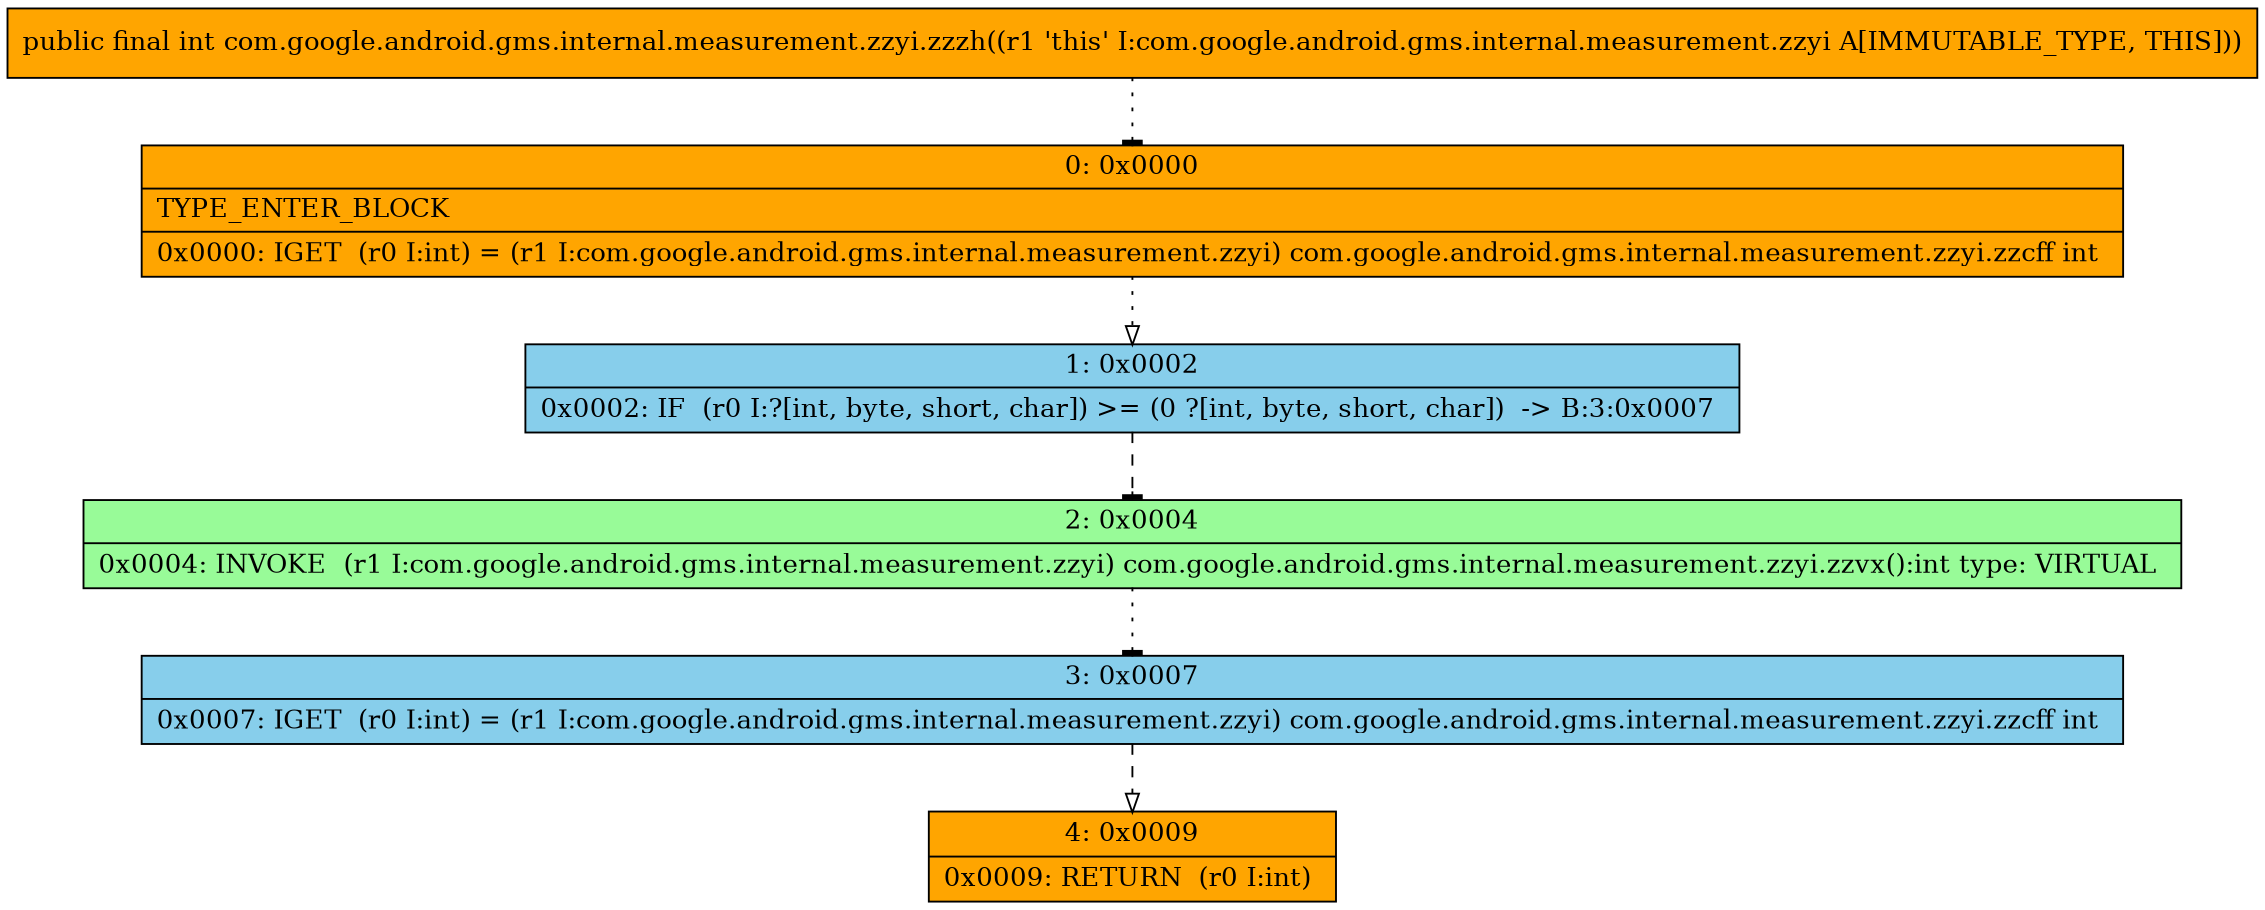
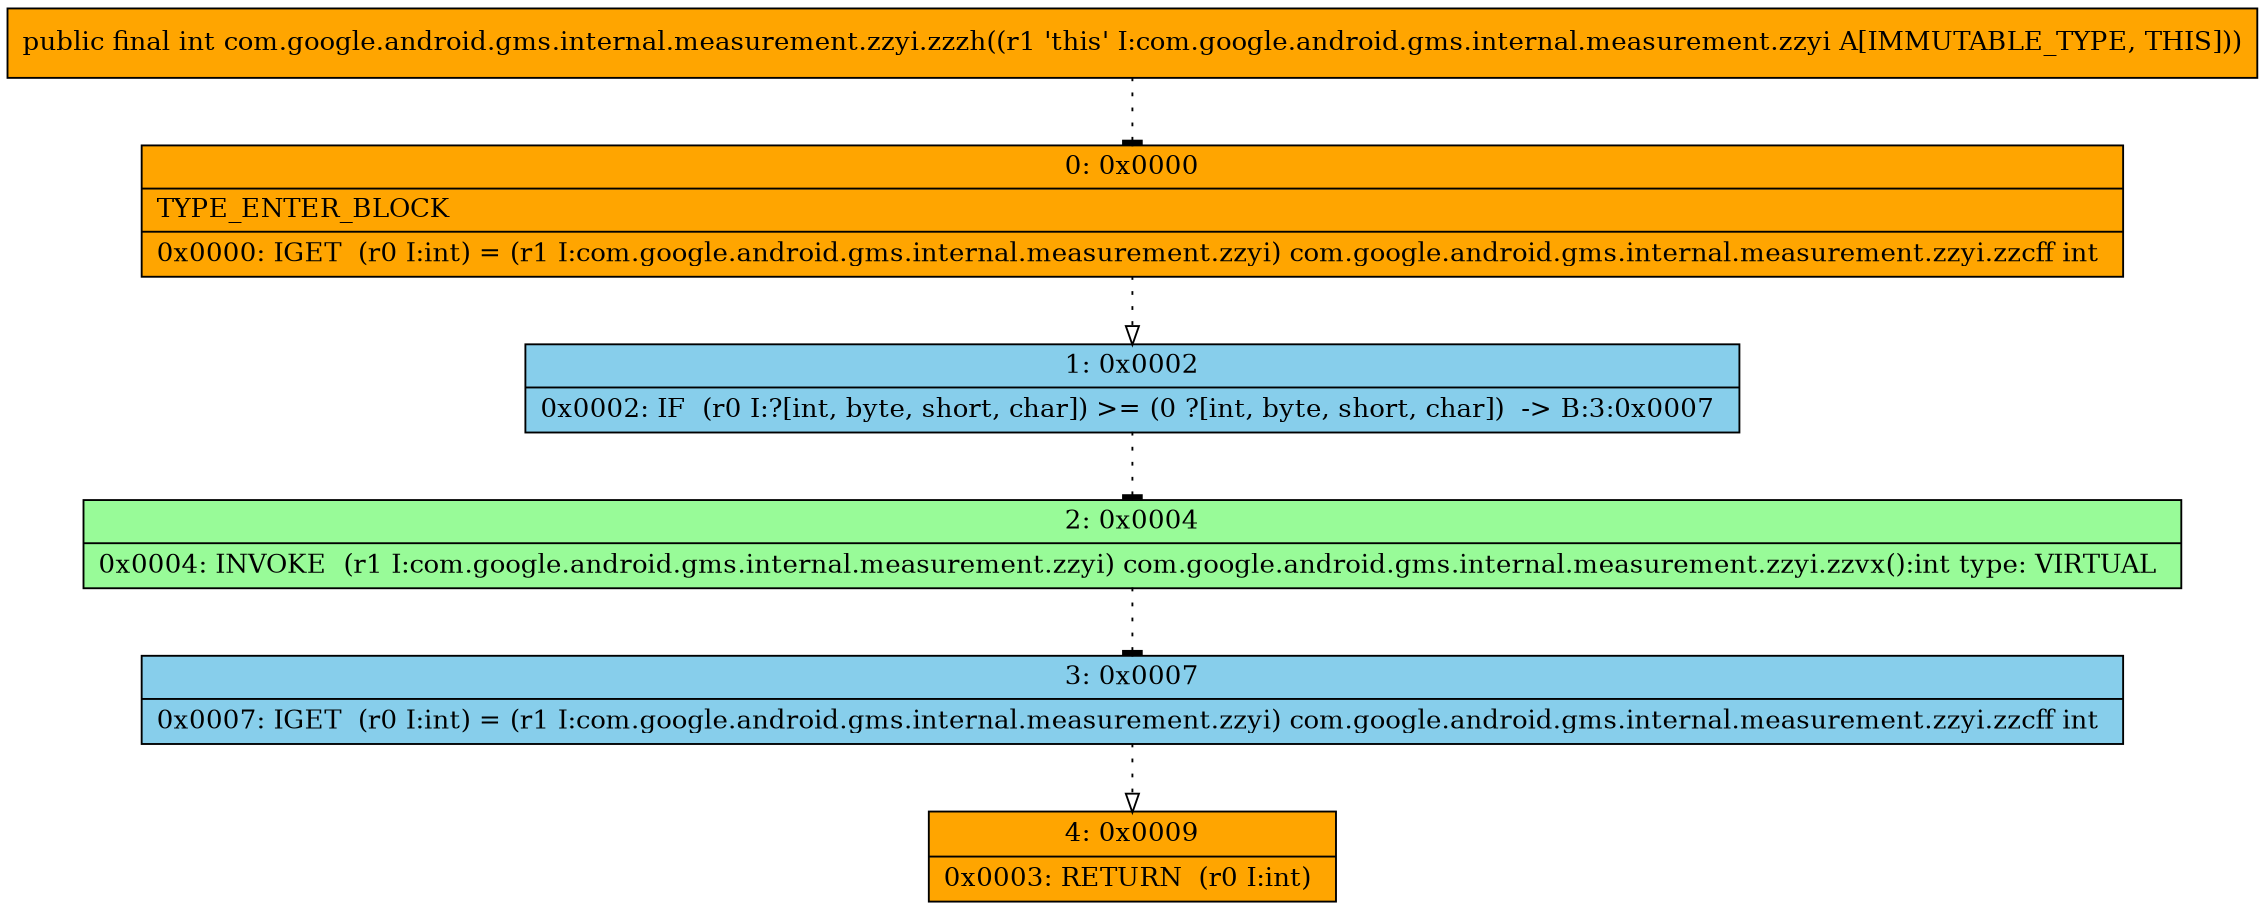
(1132, 461) -> (1132, 461)
(1132, 768) -> (1132, 768)
(1132, 878) -> (1132, 878)
